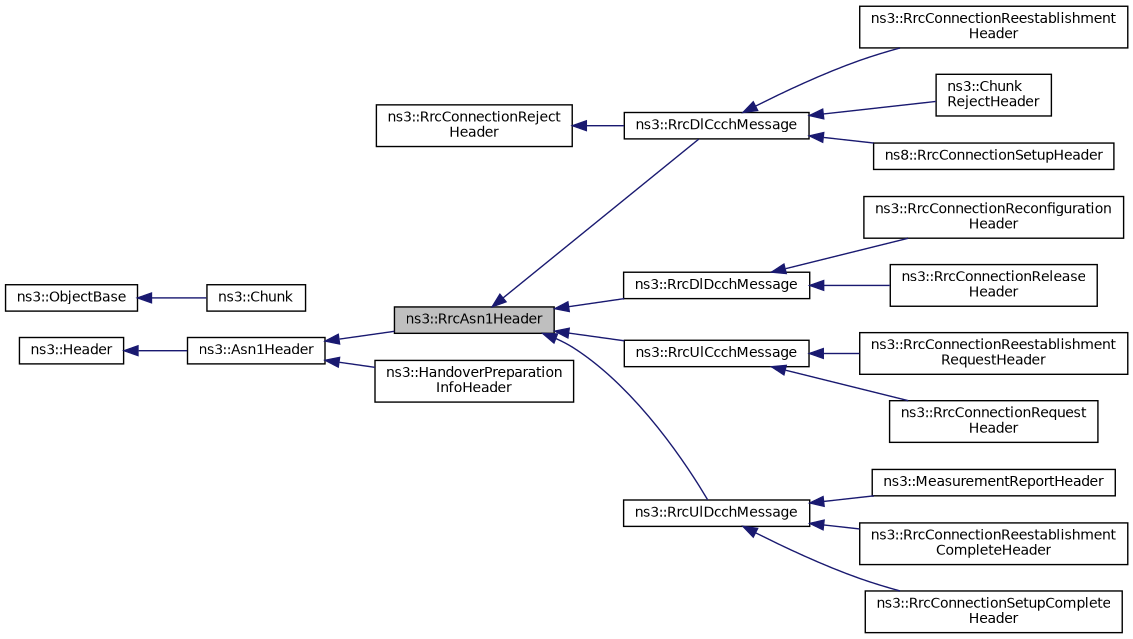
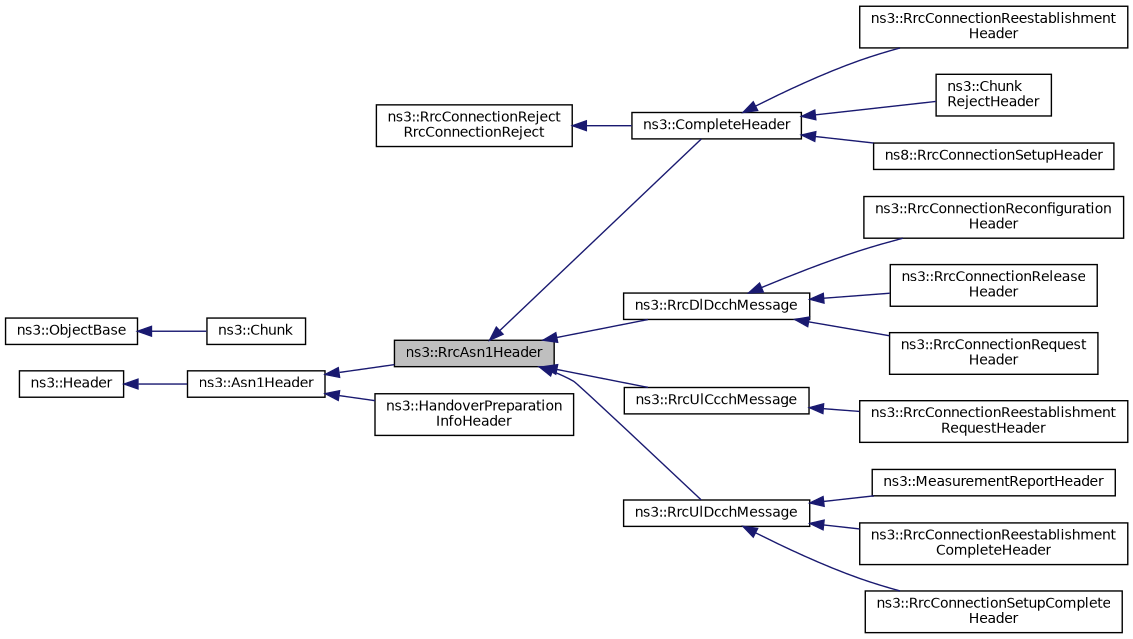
(474, 126) -> (474, 126)
(717, 126) -> (717, 126)
(847, 385) -> (849, 329)
